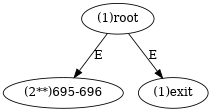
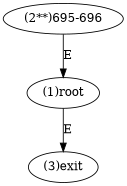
(93, 52) -> (63, 52)
(173, 93) -> (63, 167)
